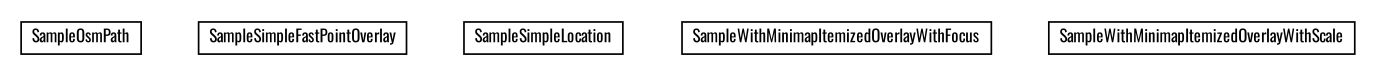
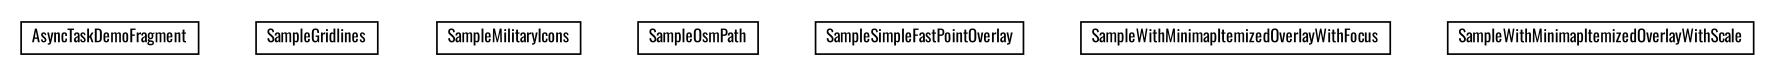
none -> (109, 37)
none -> (317, 37)
none -> (508, 37)
(543, 37) -> none
